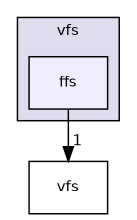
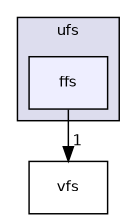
(68, 31) -> (68, 31)
